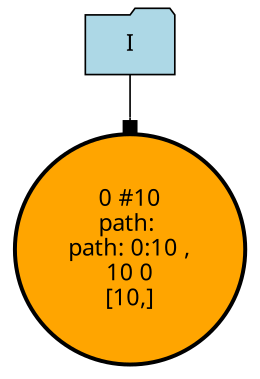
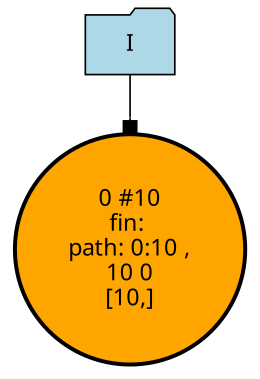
(130, 249) -> (130, 249)
